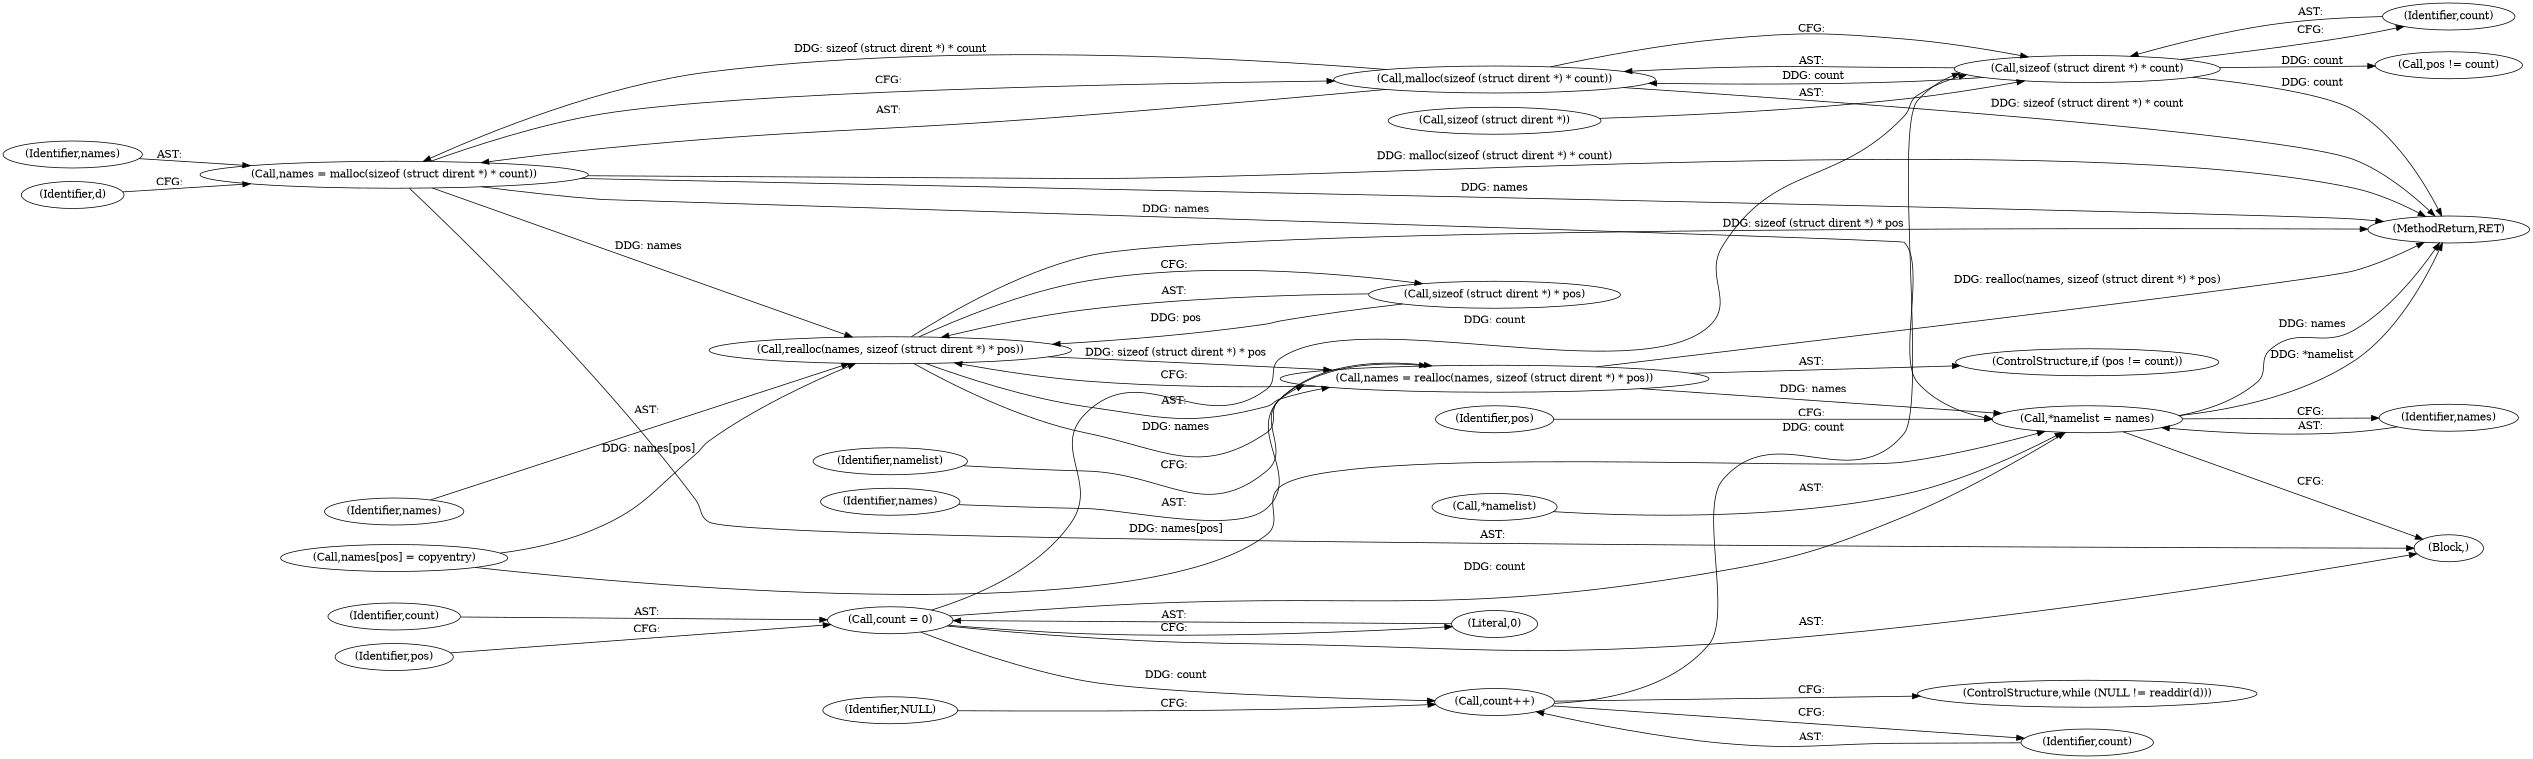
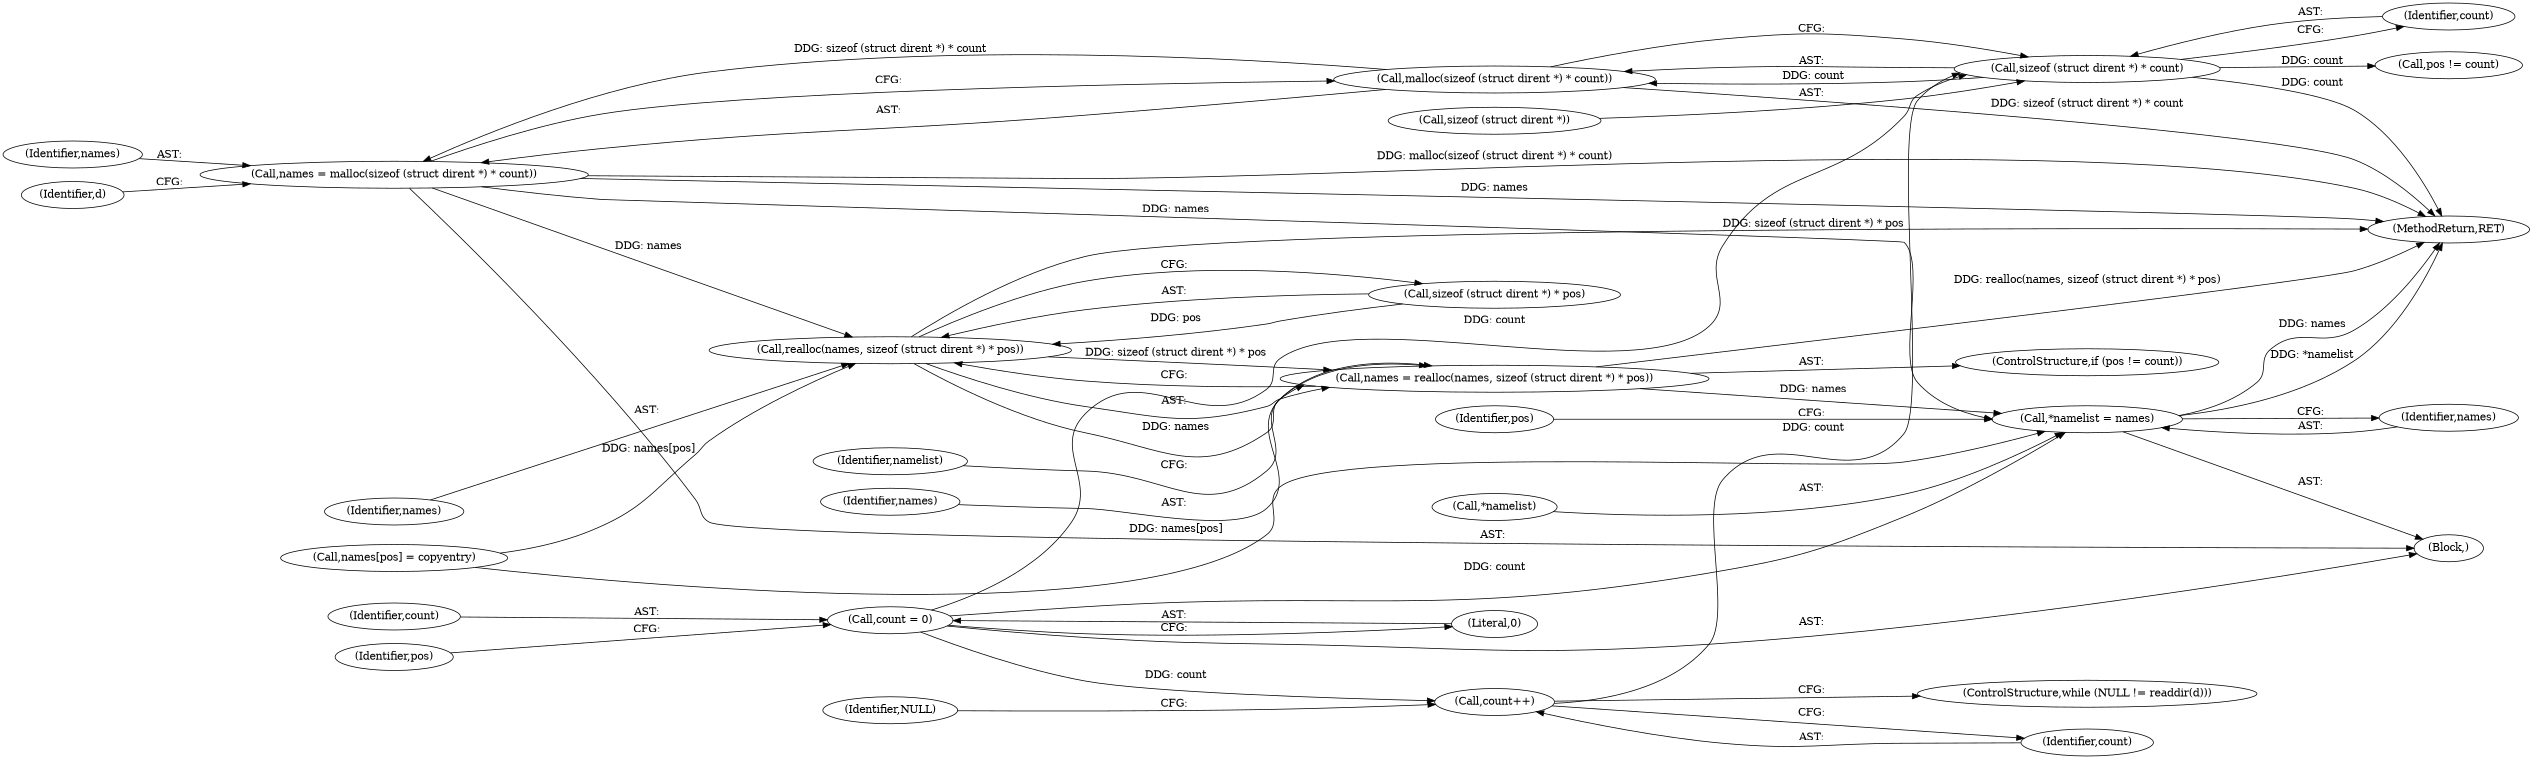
(2312, 482) -> (2312, 482)
